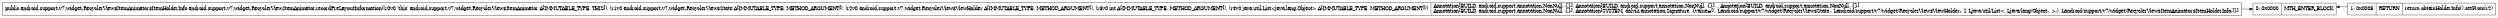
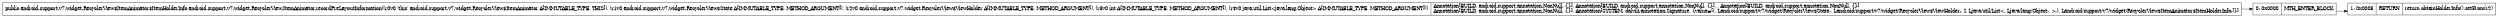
(2344, 7) -> (2340, 11)
